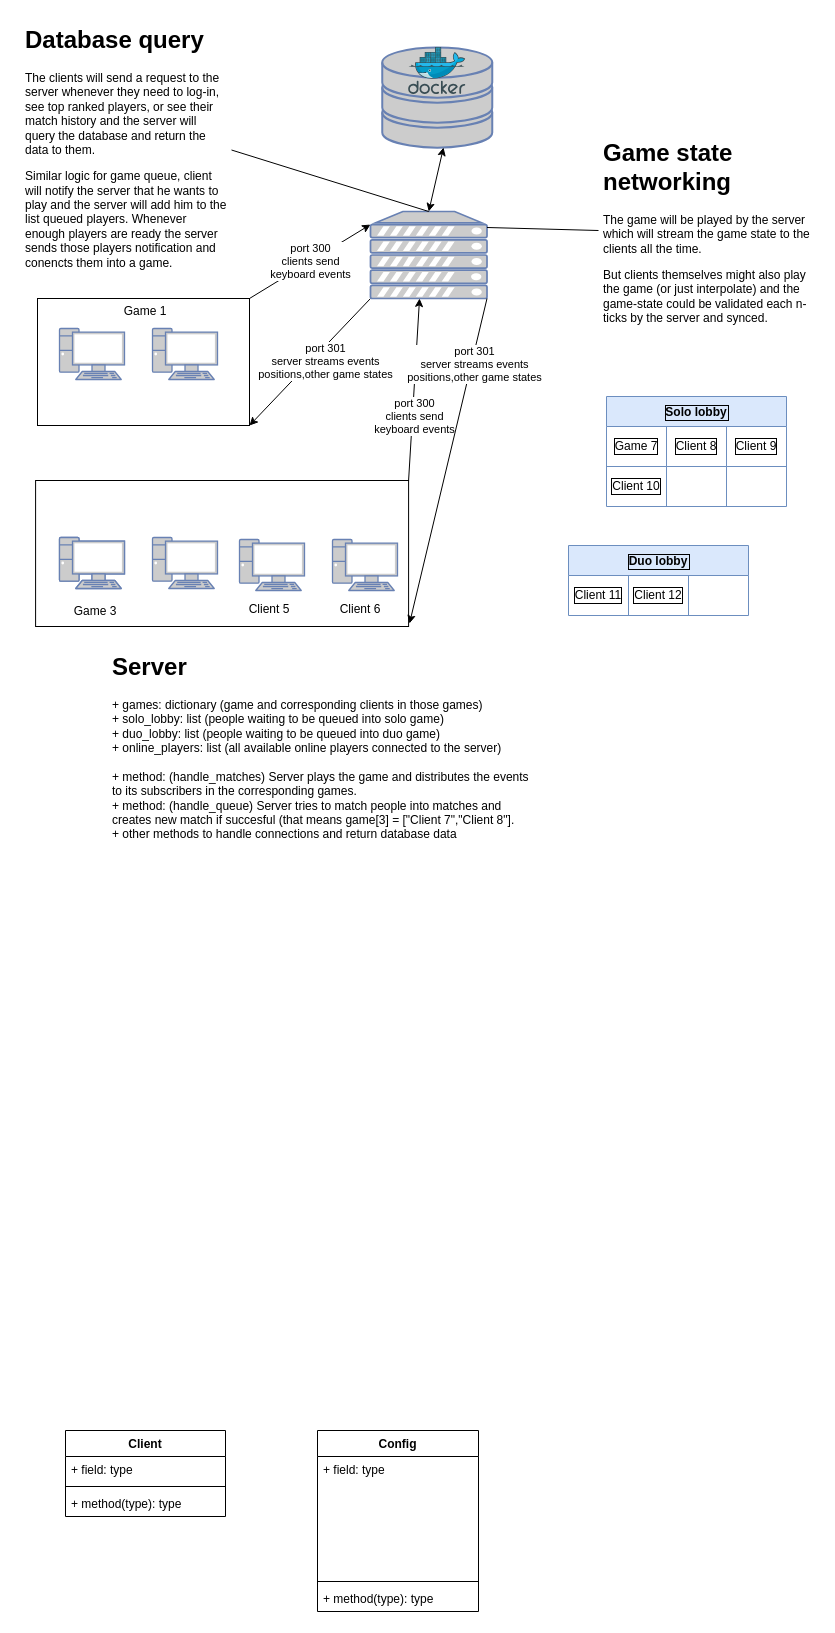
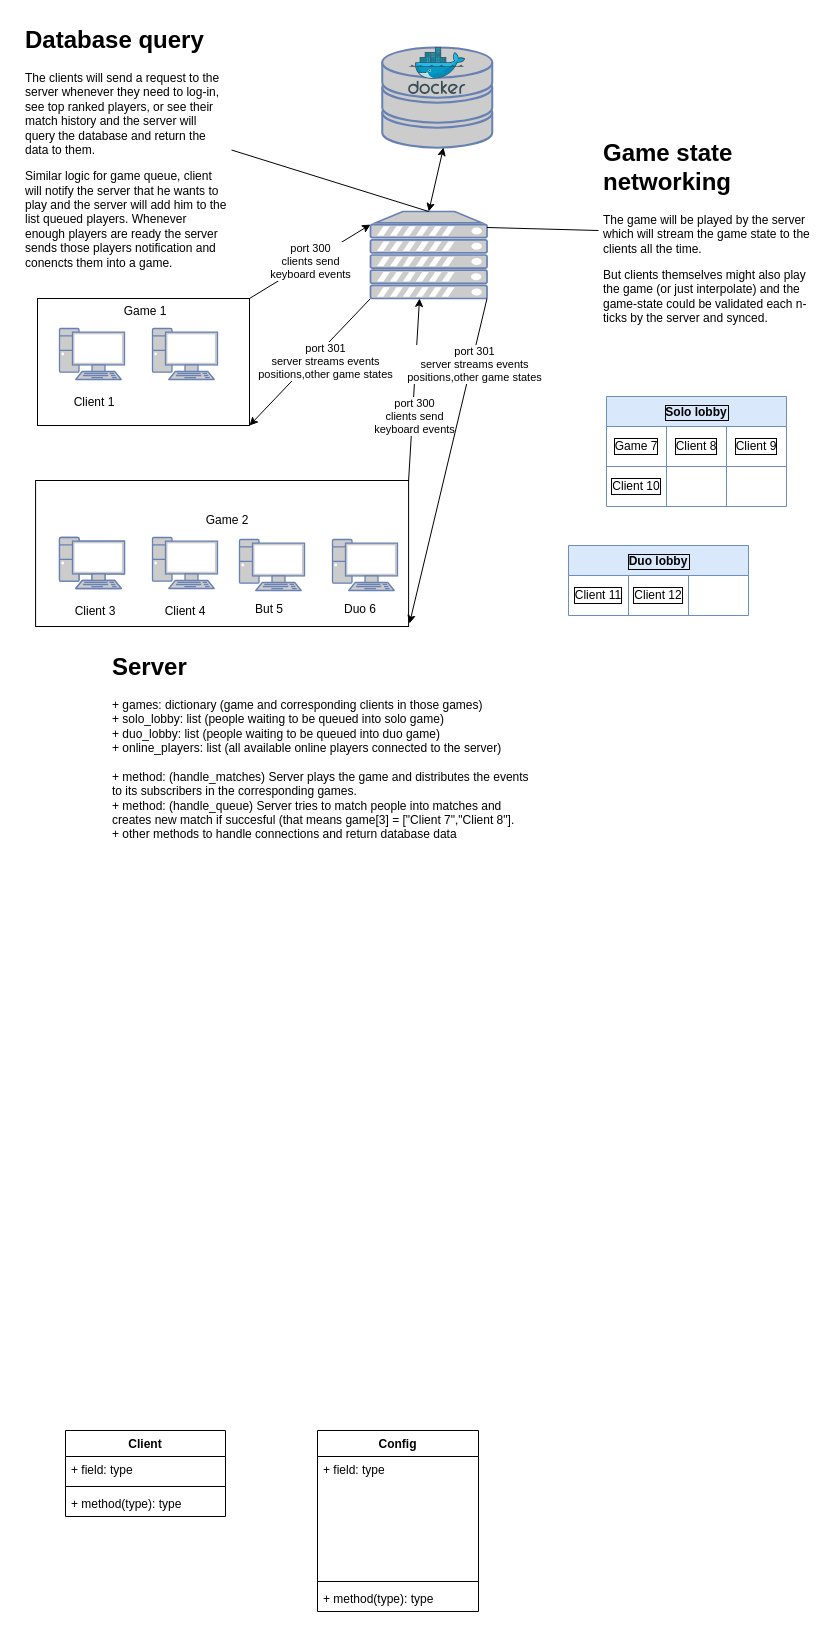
none -> (95, 403)
none -> (228, 521)
(270, 610) -> (270, 610)
(361, 610) -> (361, 610)
(96, 612) -> (96, 612)
none -> (185, 612)
